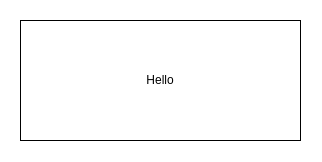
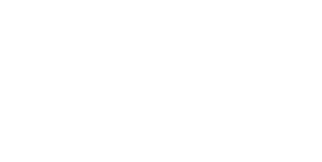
(161, 81) -> none
